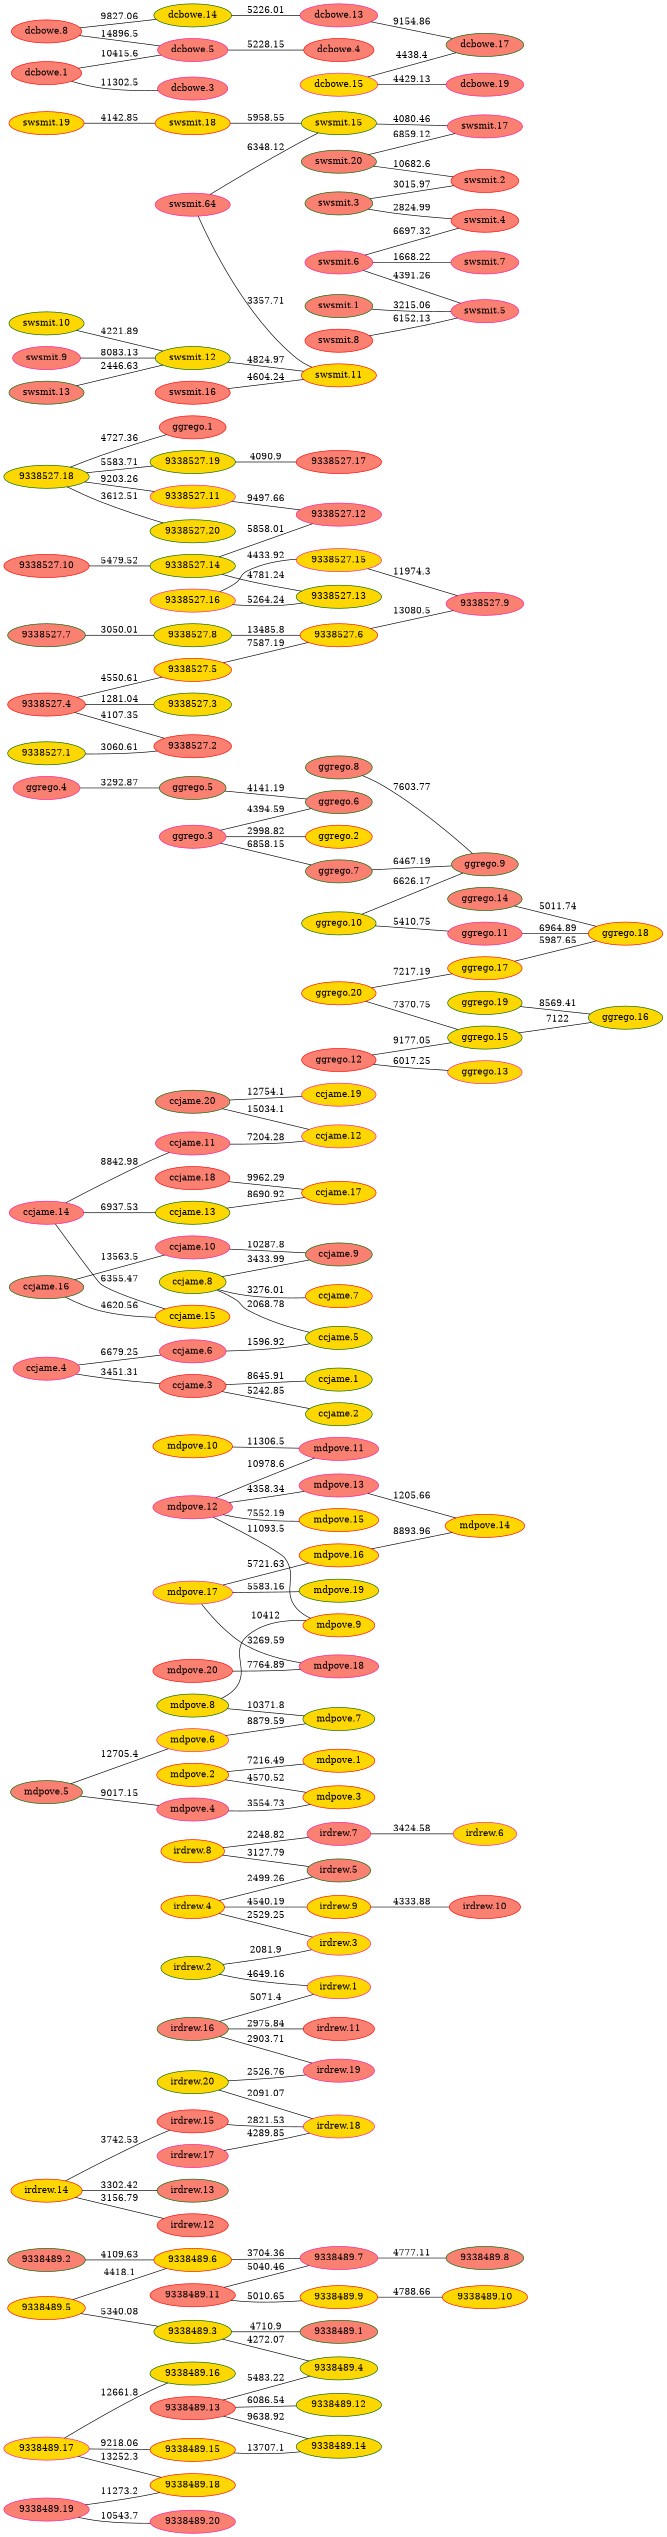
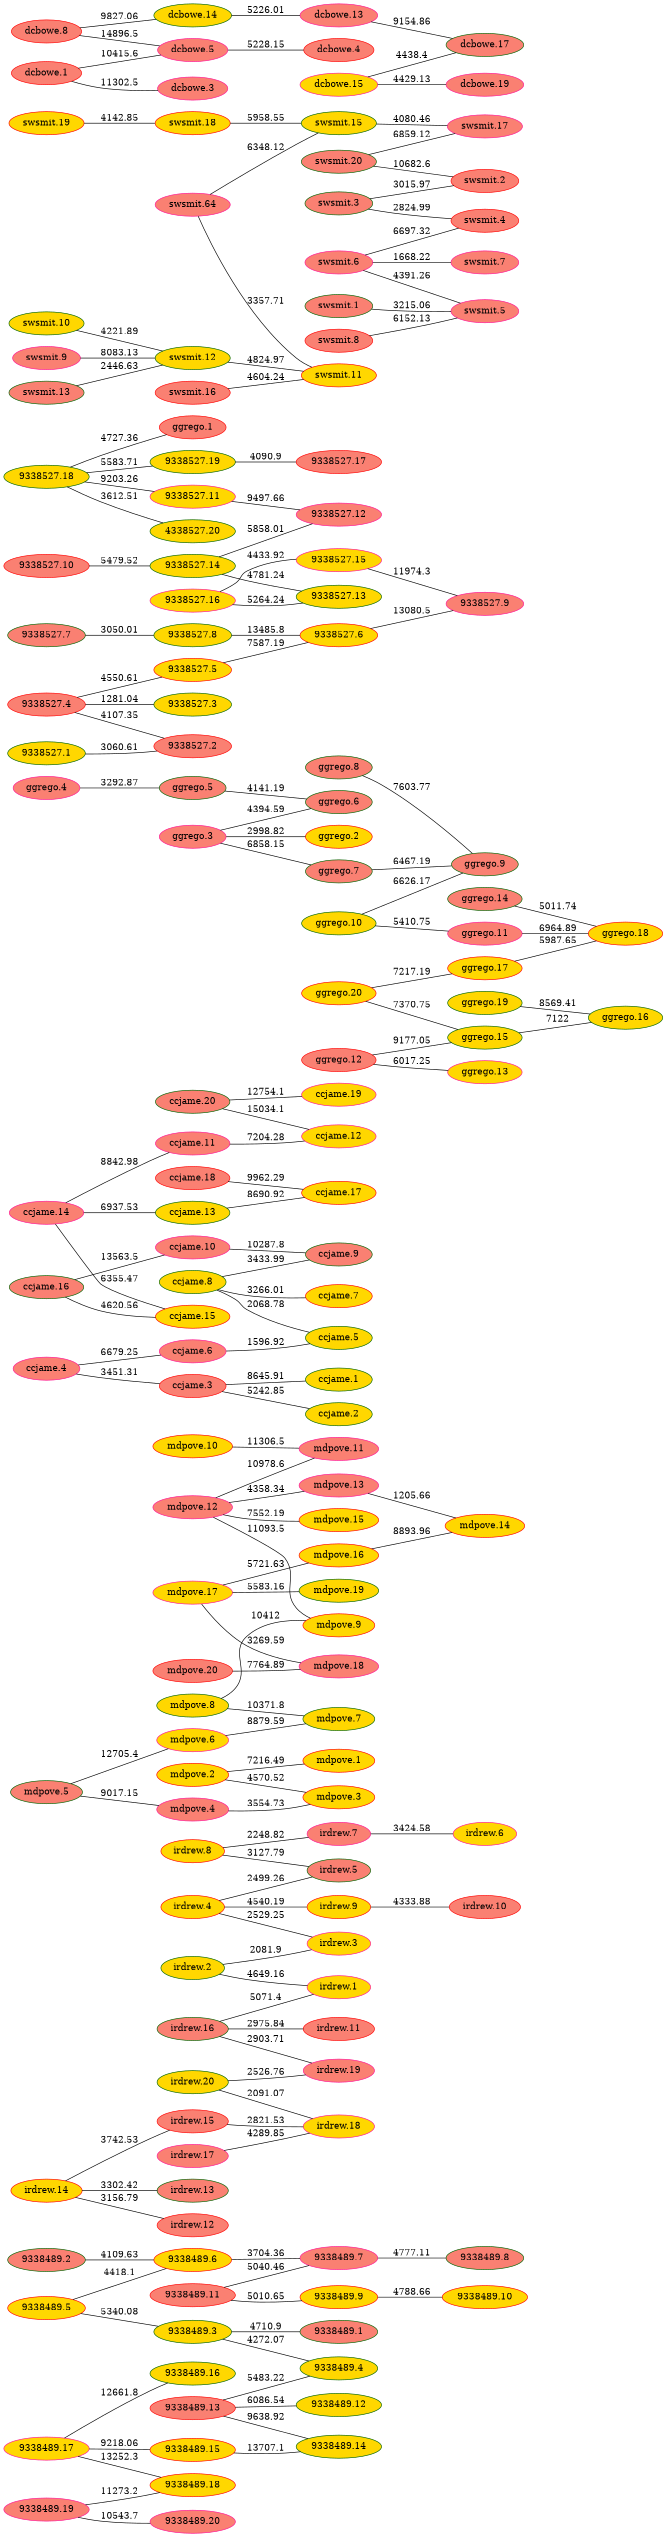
(193, 531) -> (193, 531)
(266, 1291) -> (266, 1291)
